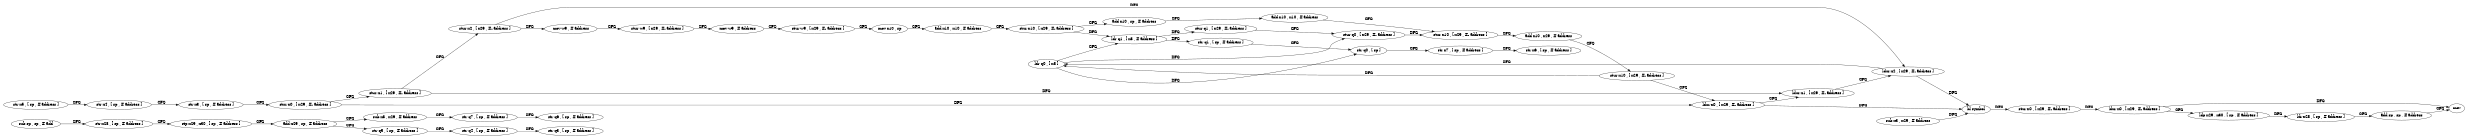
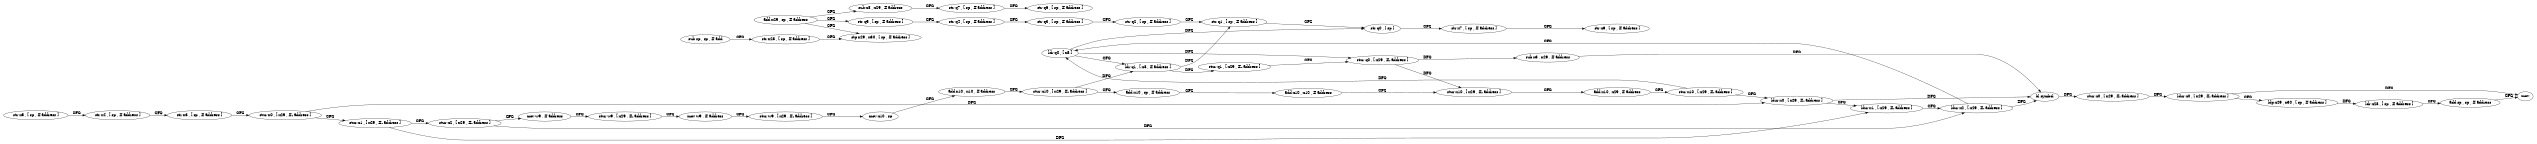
none -> (1148, 22)
none -> (1466, 59)
(261, 124) -> (831, 28)
